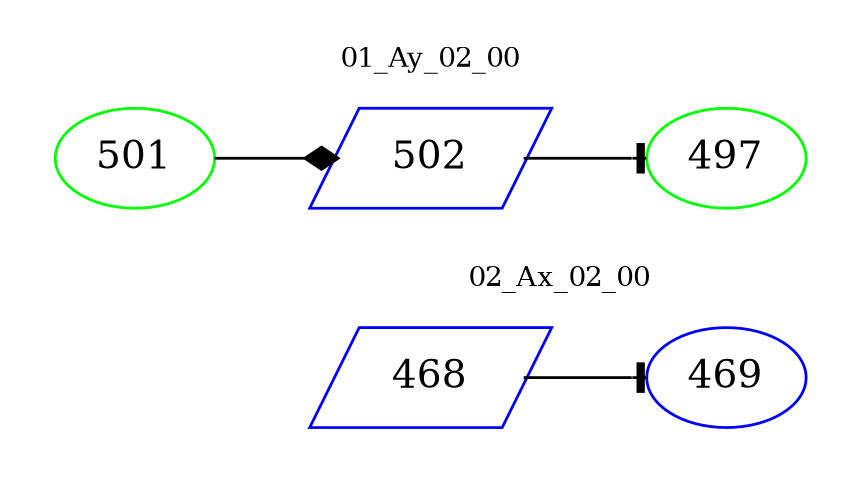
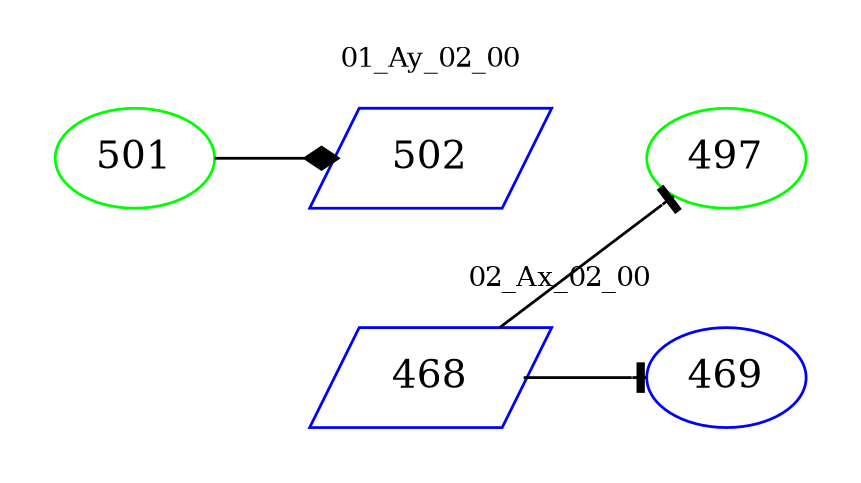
(578, 158) -> (573, 272)
